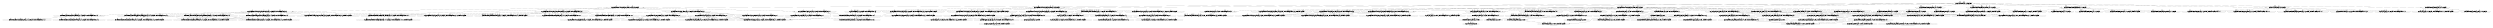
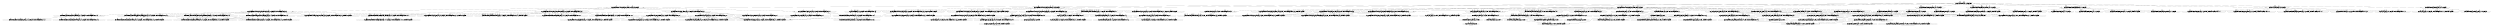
none -> (1546, 20)
